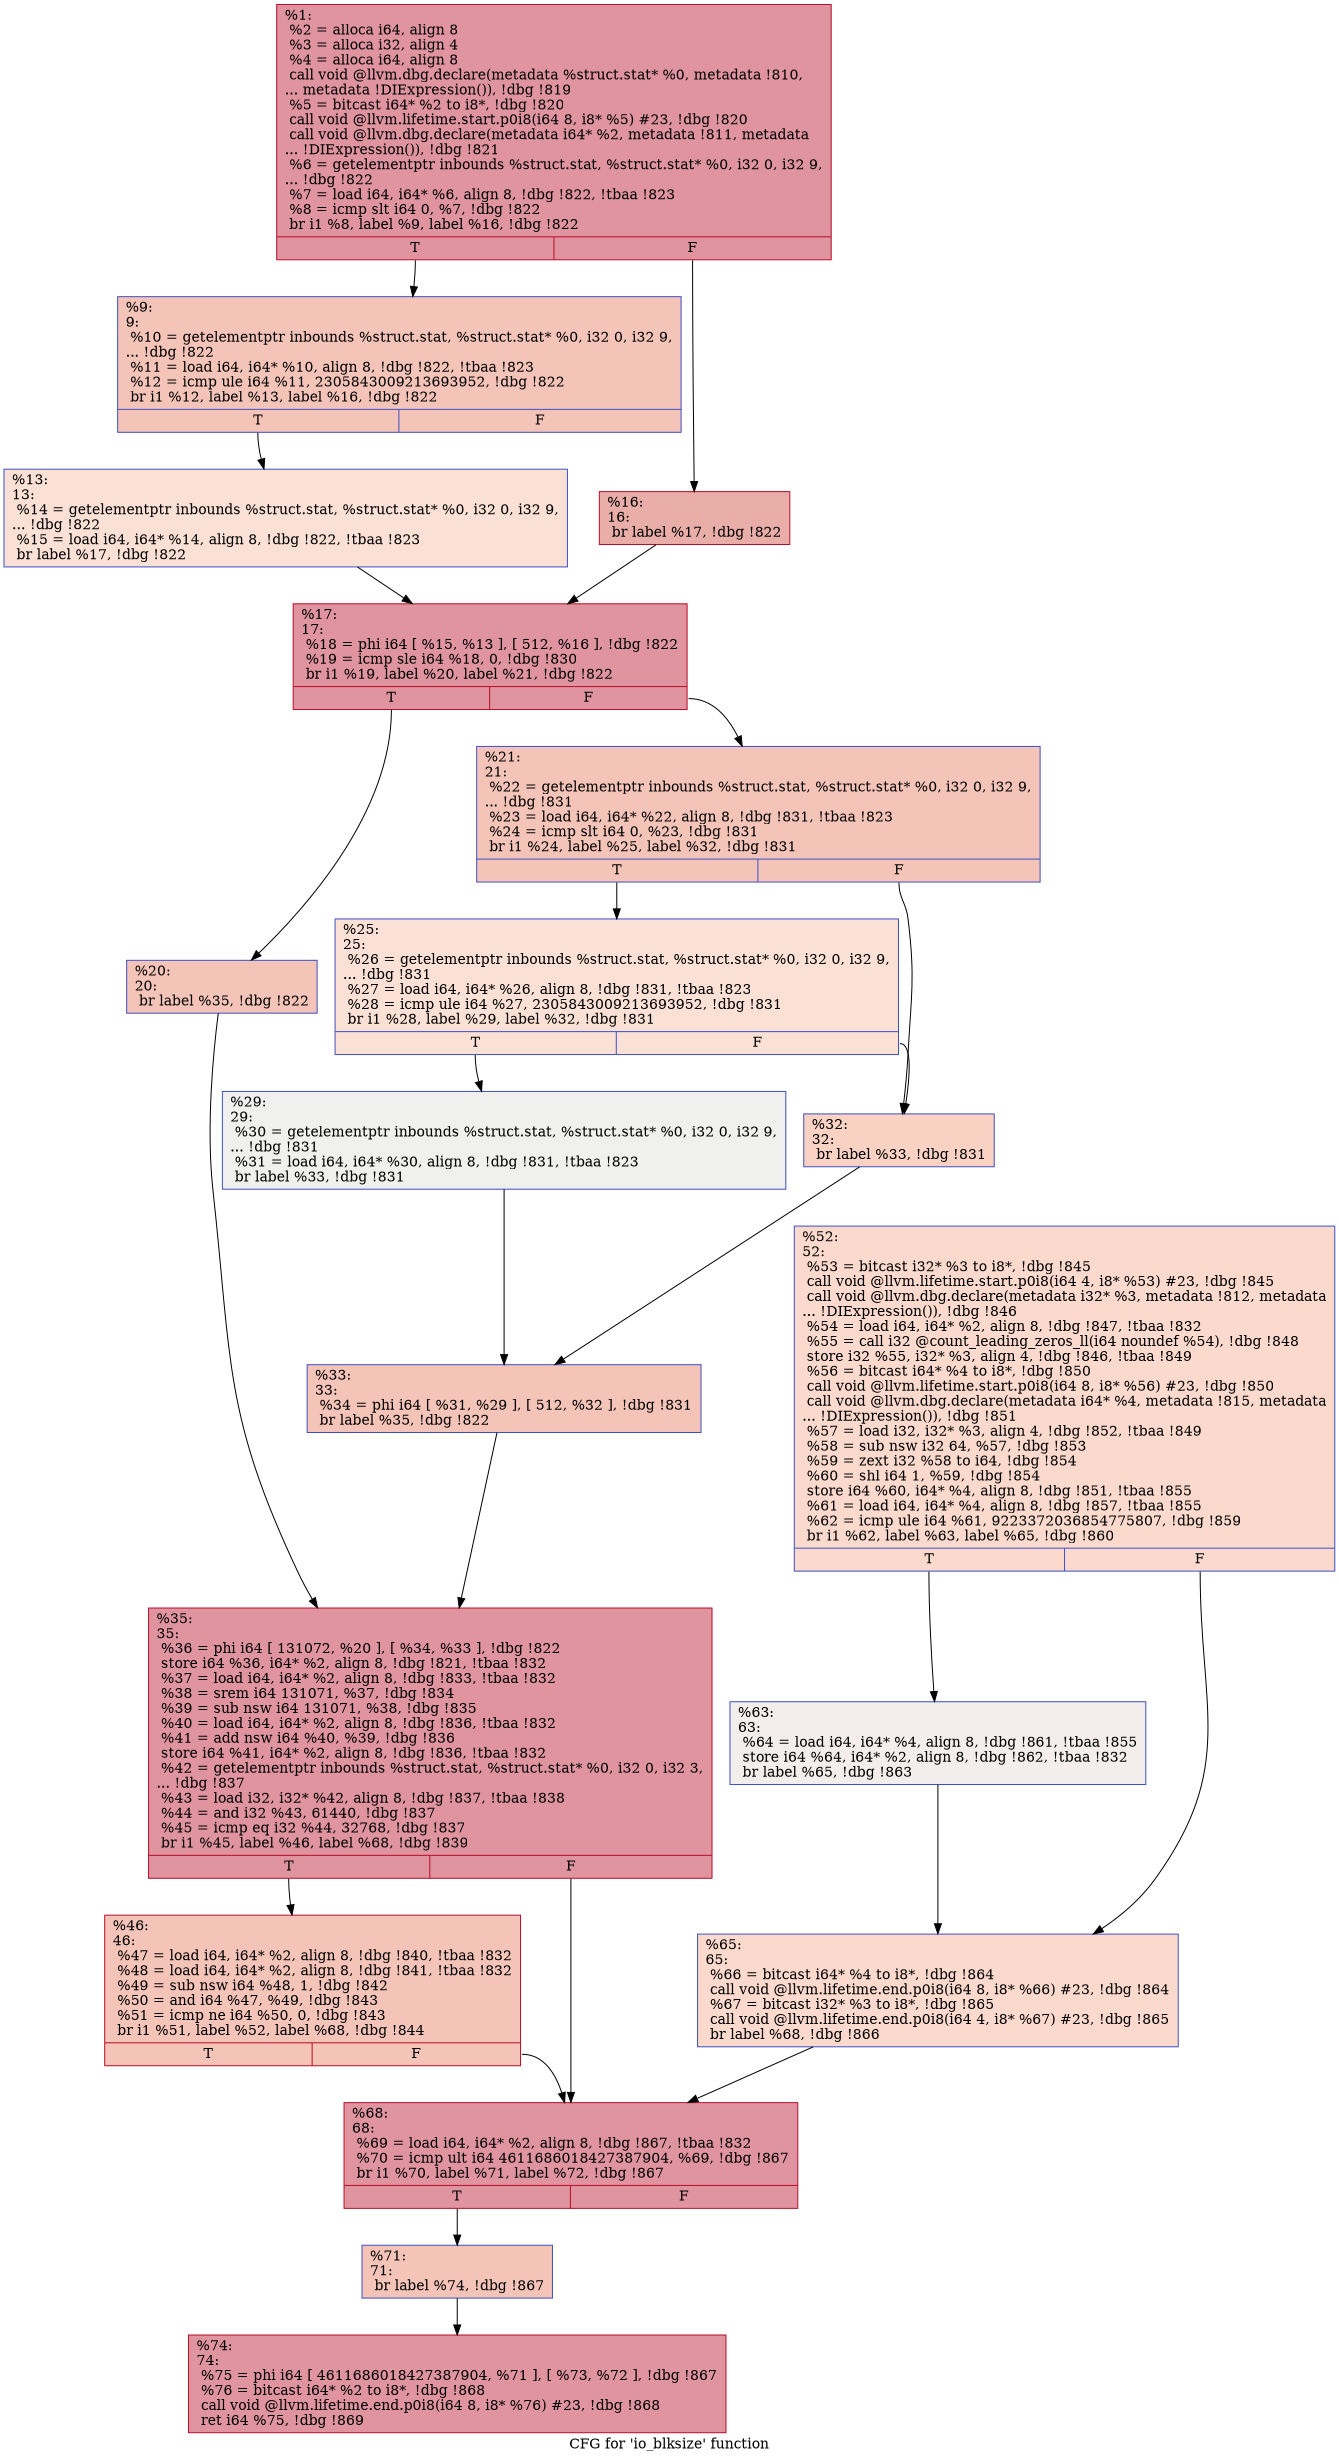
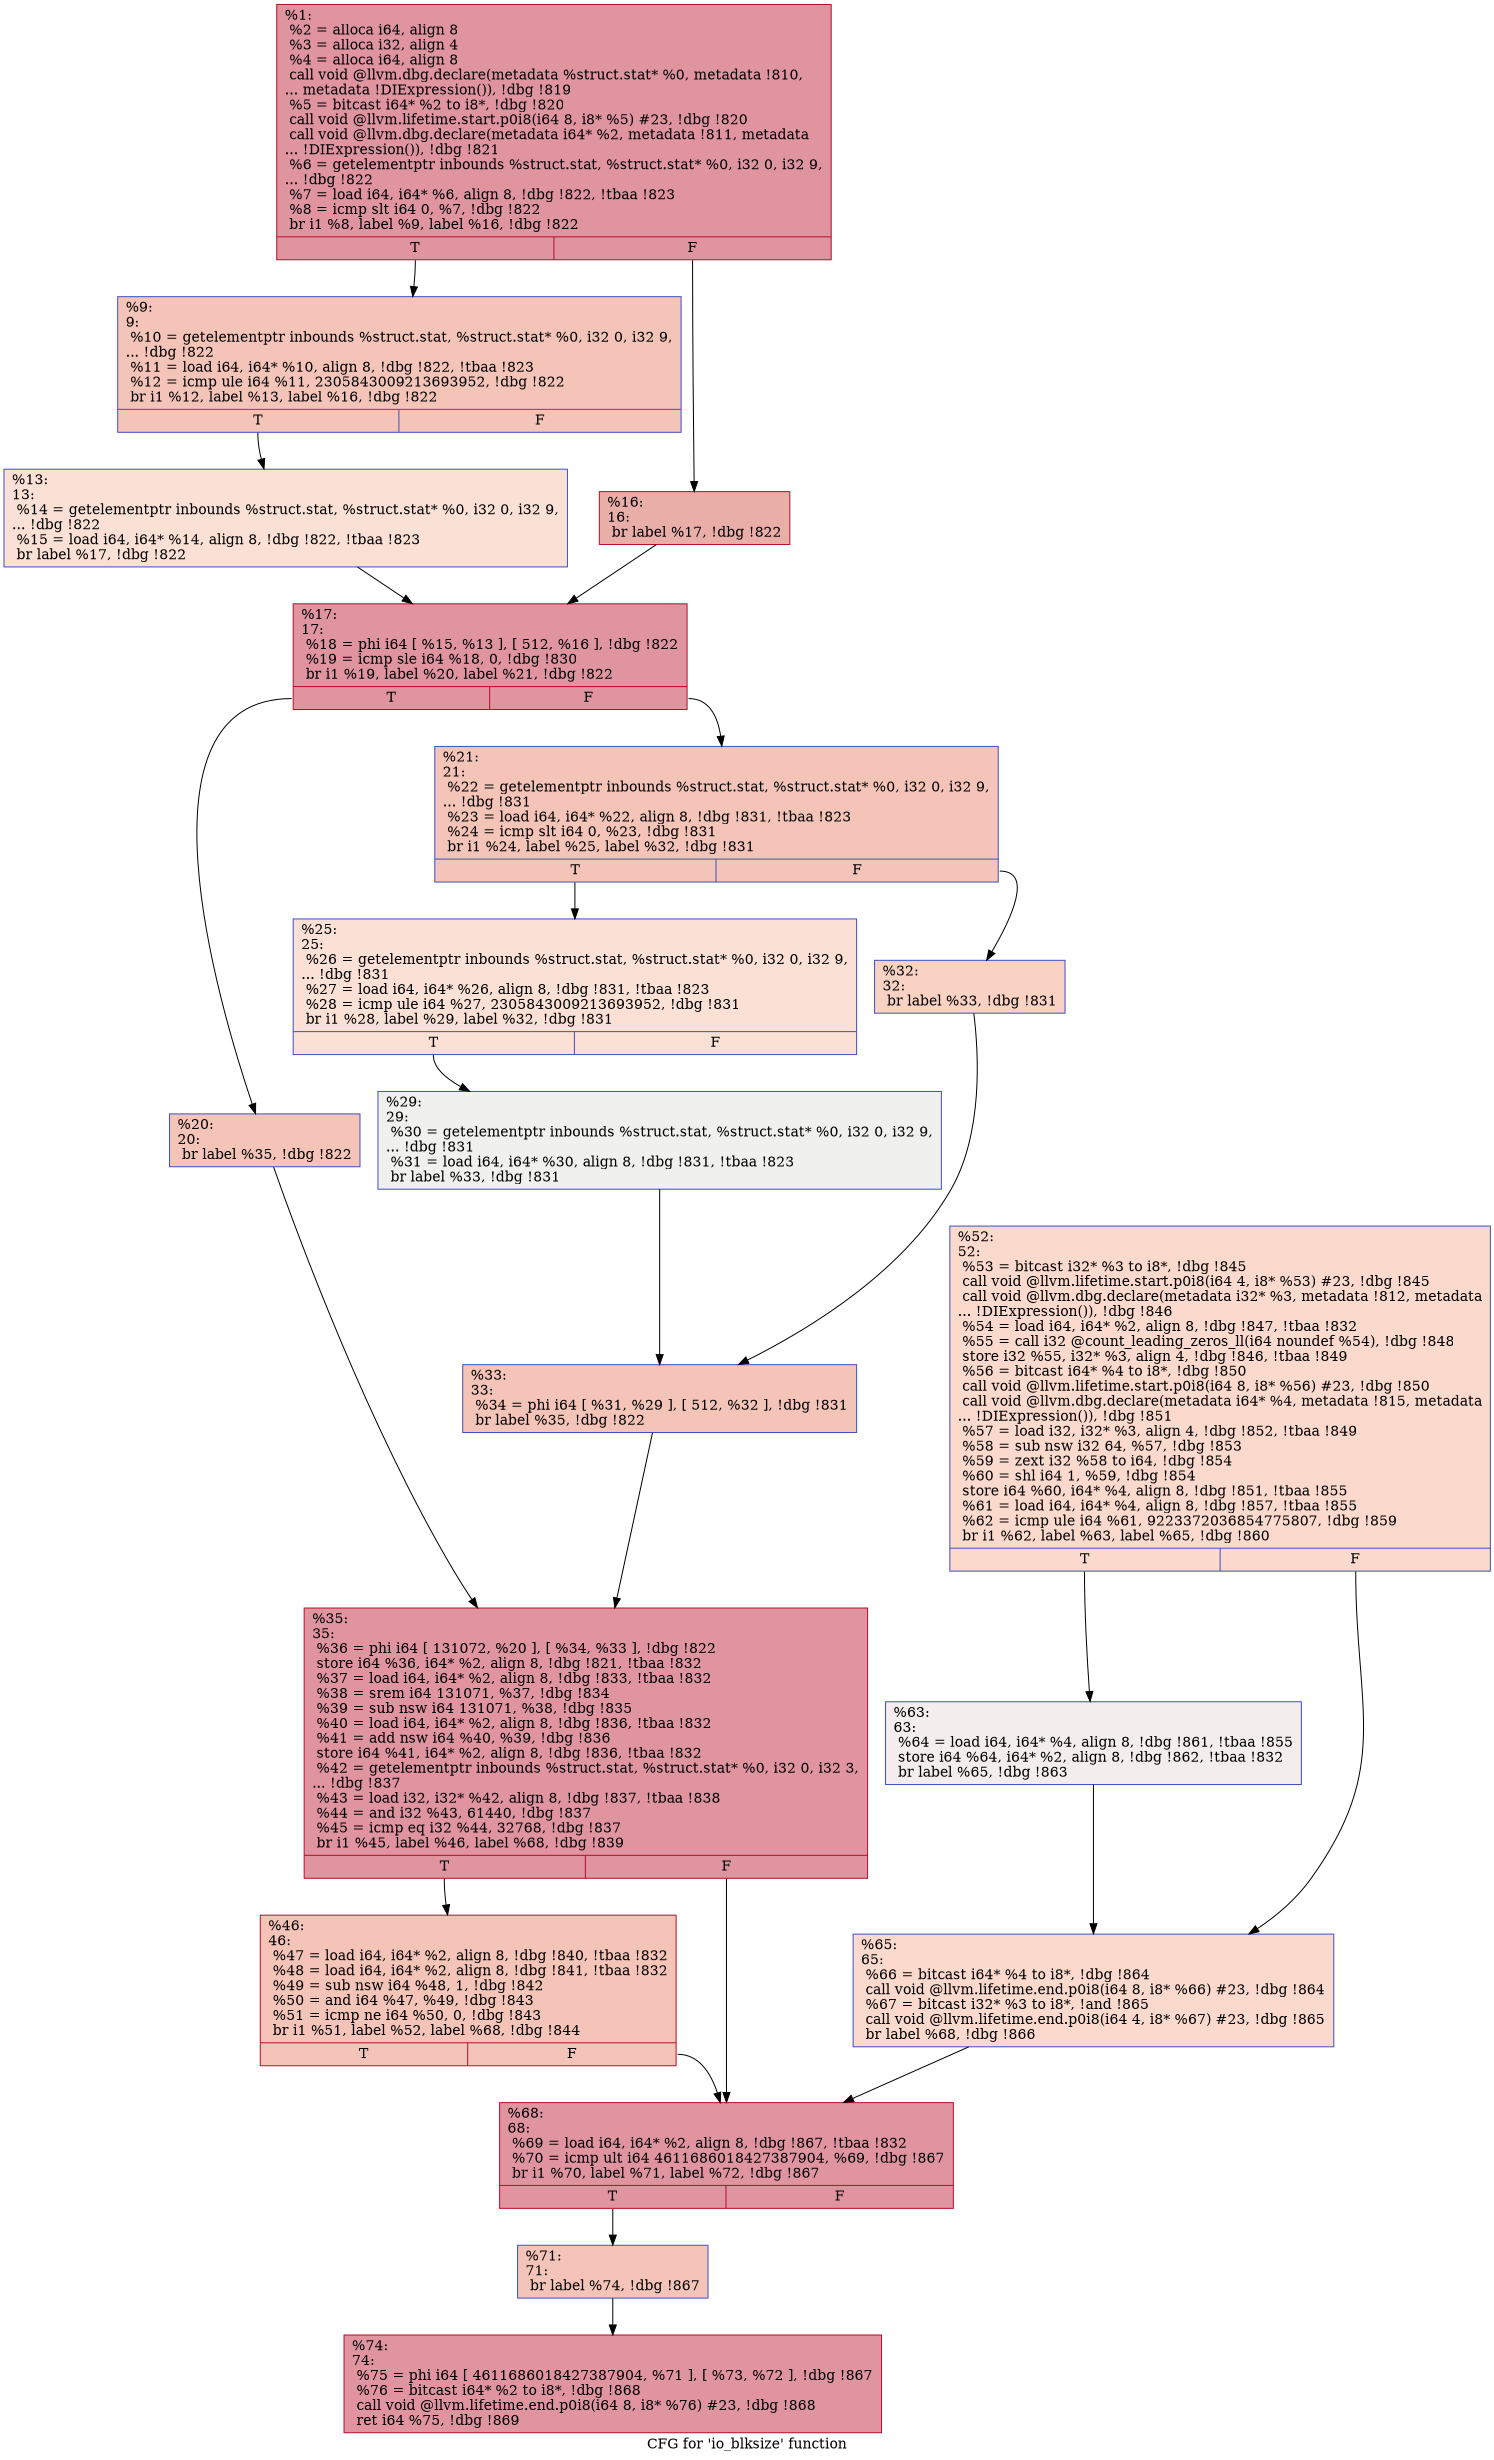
(909, 1072) -> none
(850, 2005) -> (1005, 2005)
